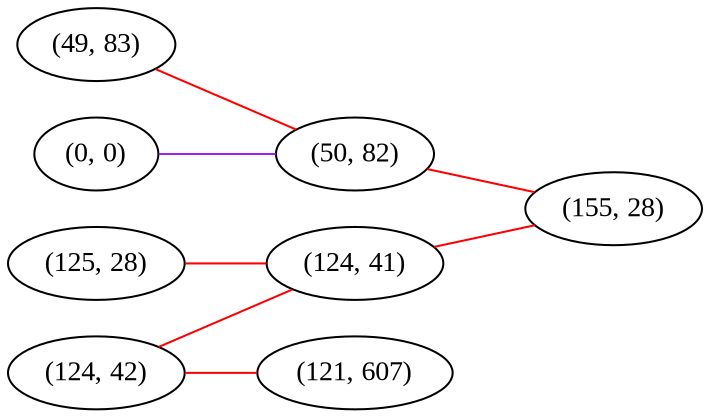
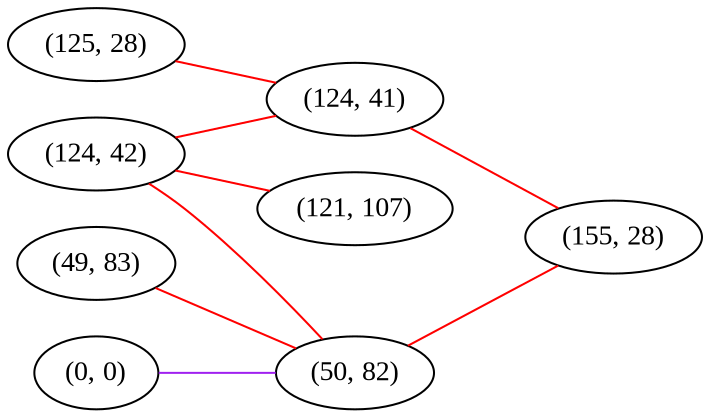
none -> (240, 257)
(355, 373) -> (355, 209)
